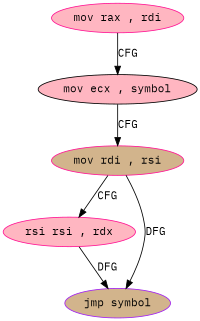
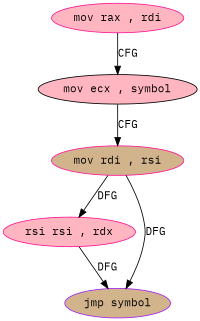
(107, 196) -> (107, 196)
